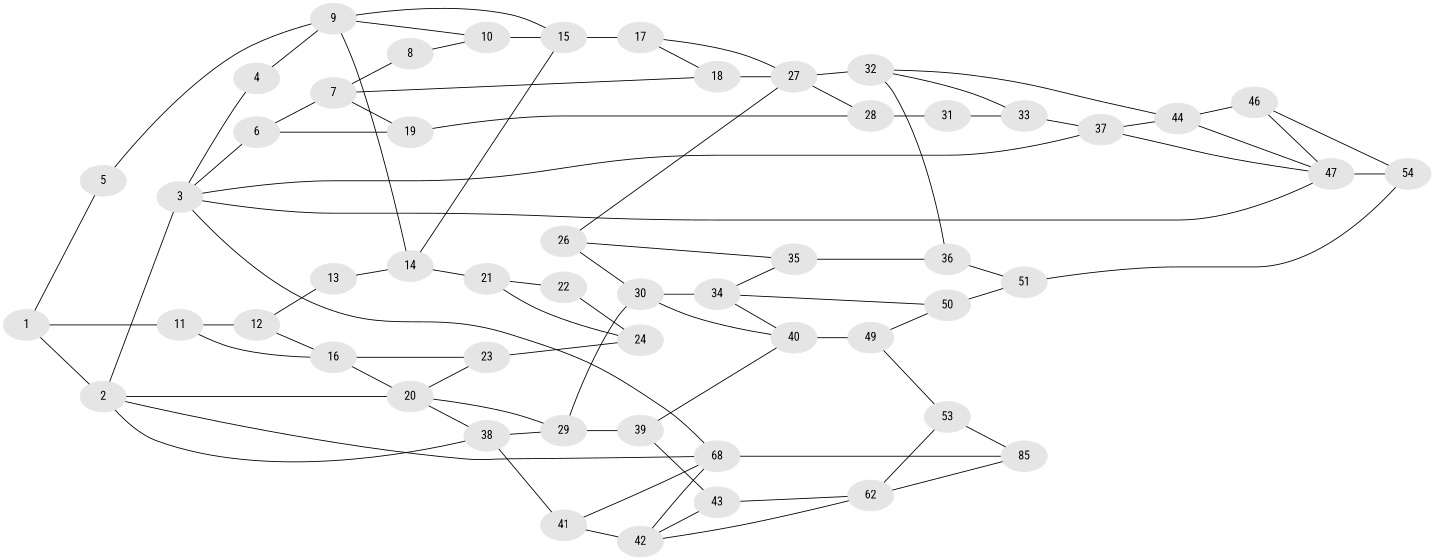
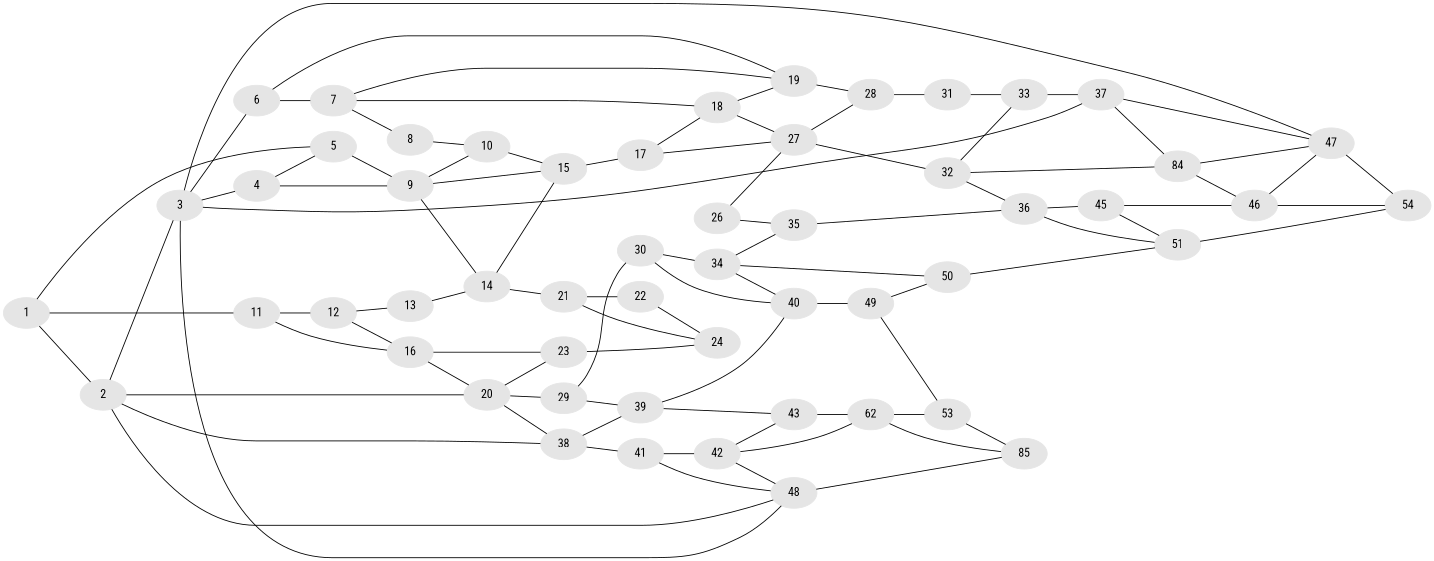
none -> (755, 94)
(1178, 119) -> (1178, 166)
none -> (295, 166)
none -> (1101, 206)
(602, 268) -> none
(525, 433) -> (602, 426)
(717, 456) -> (794, 493)
